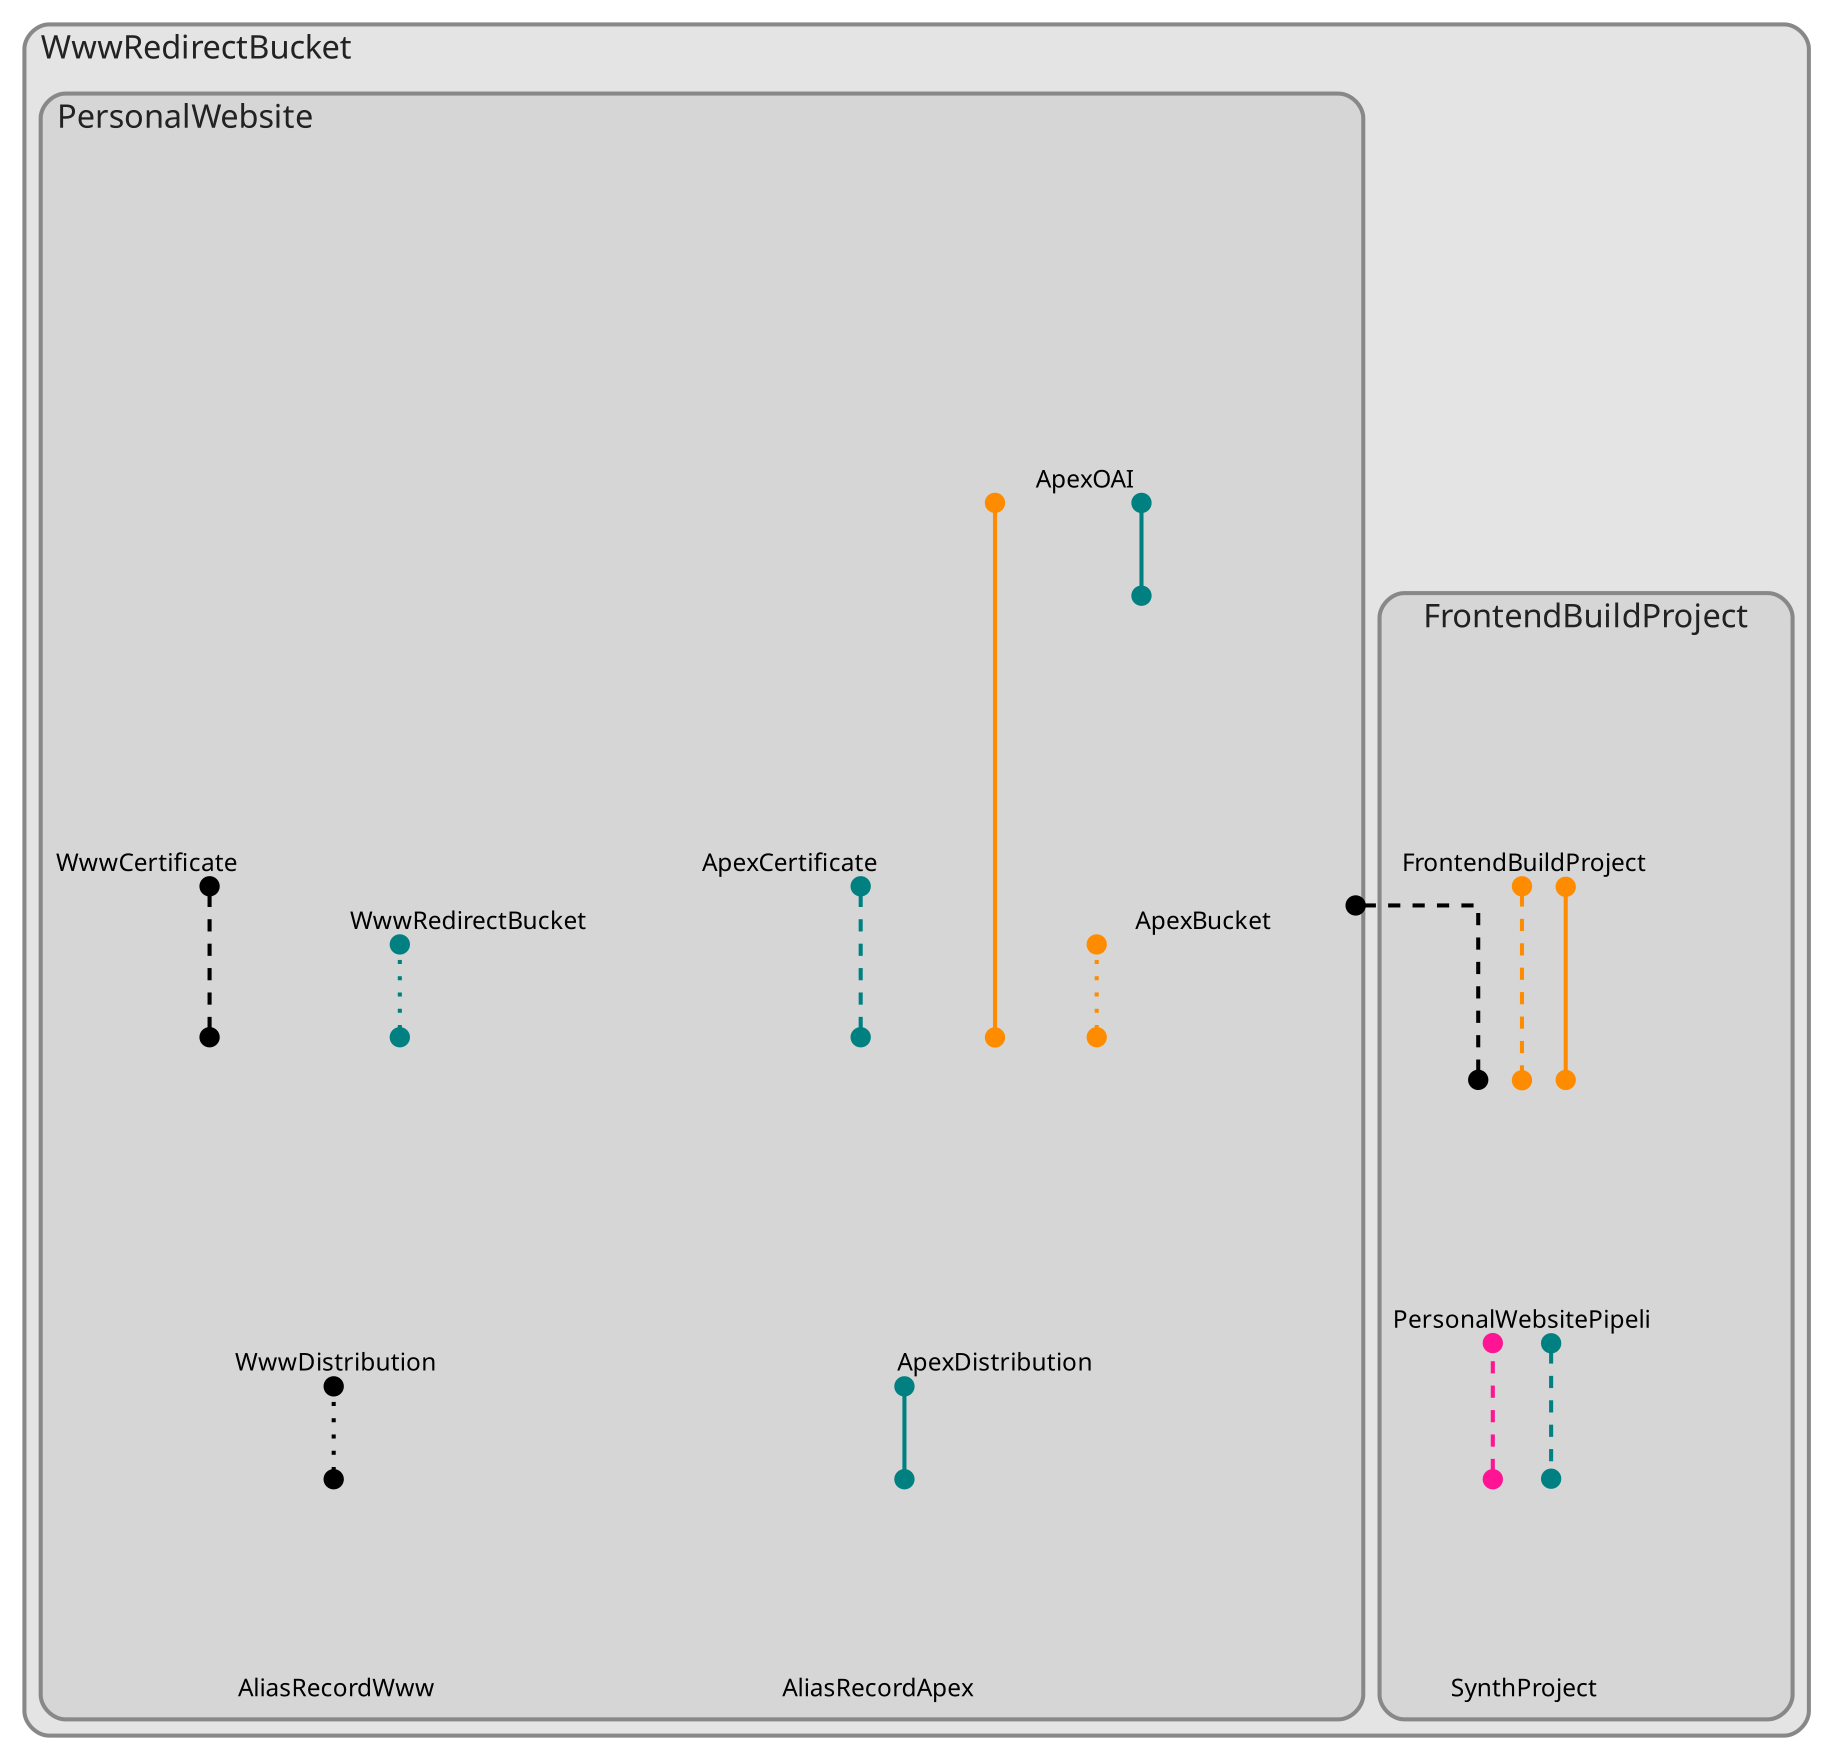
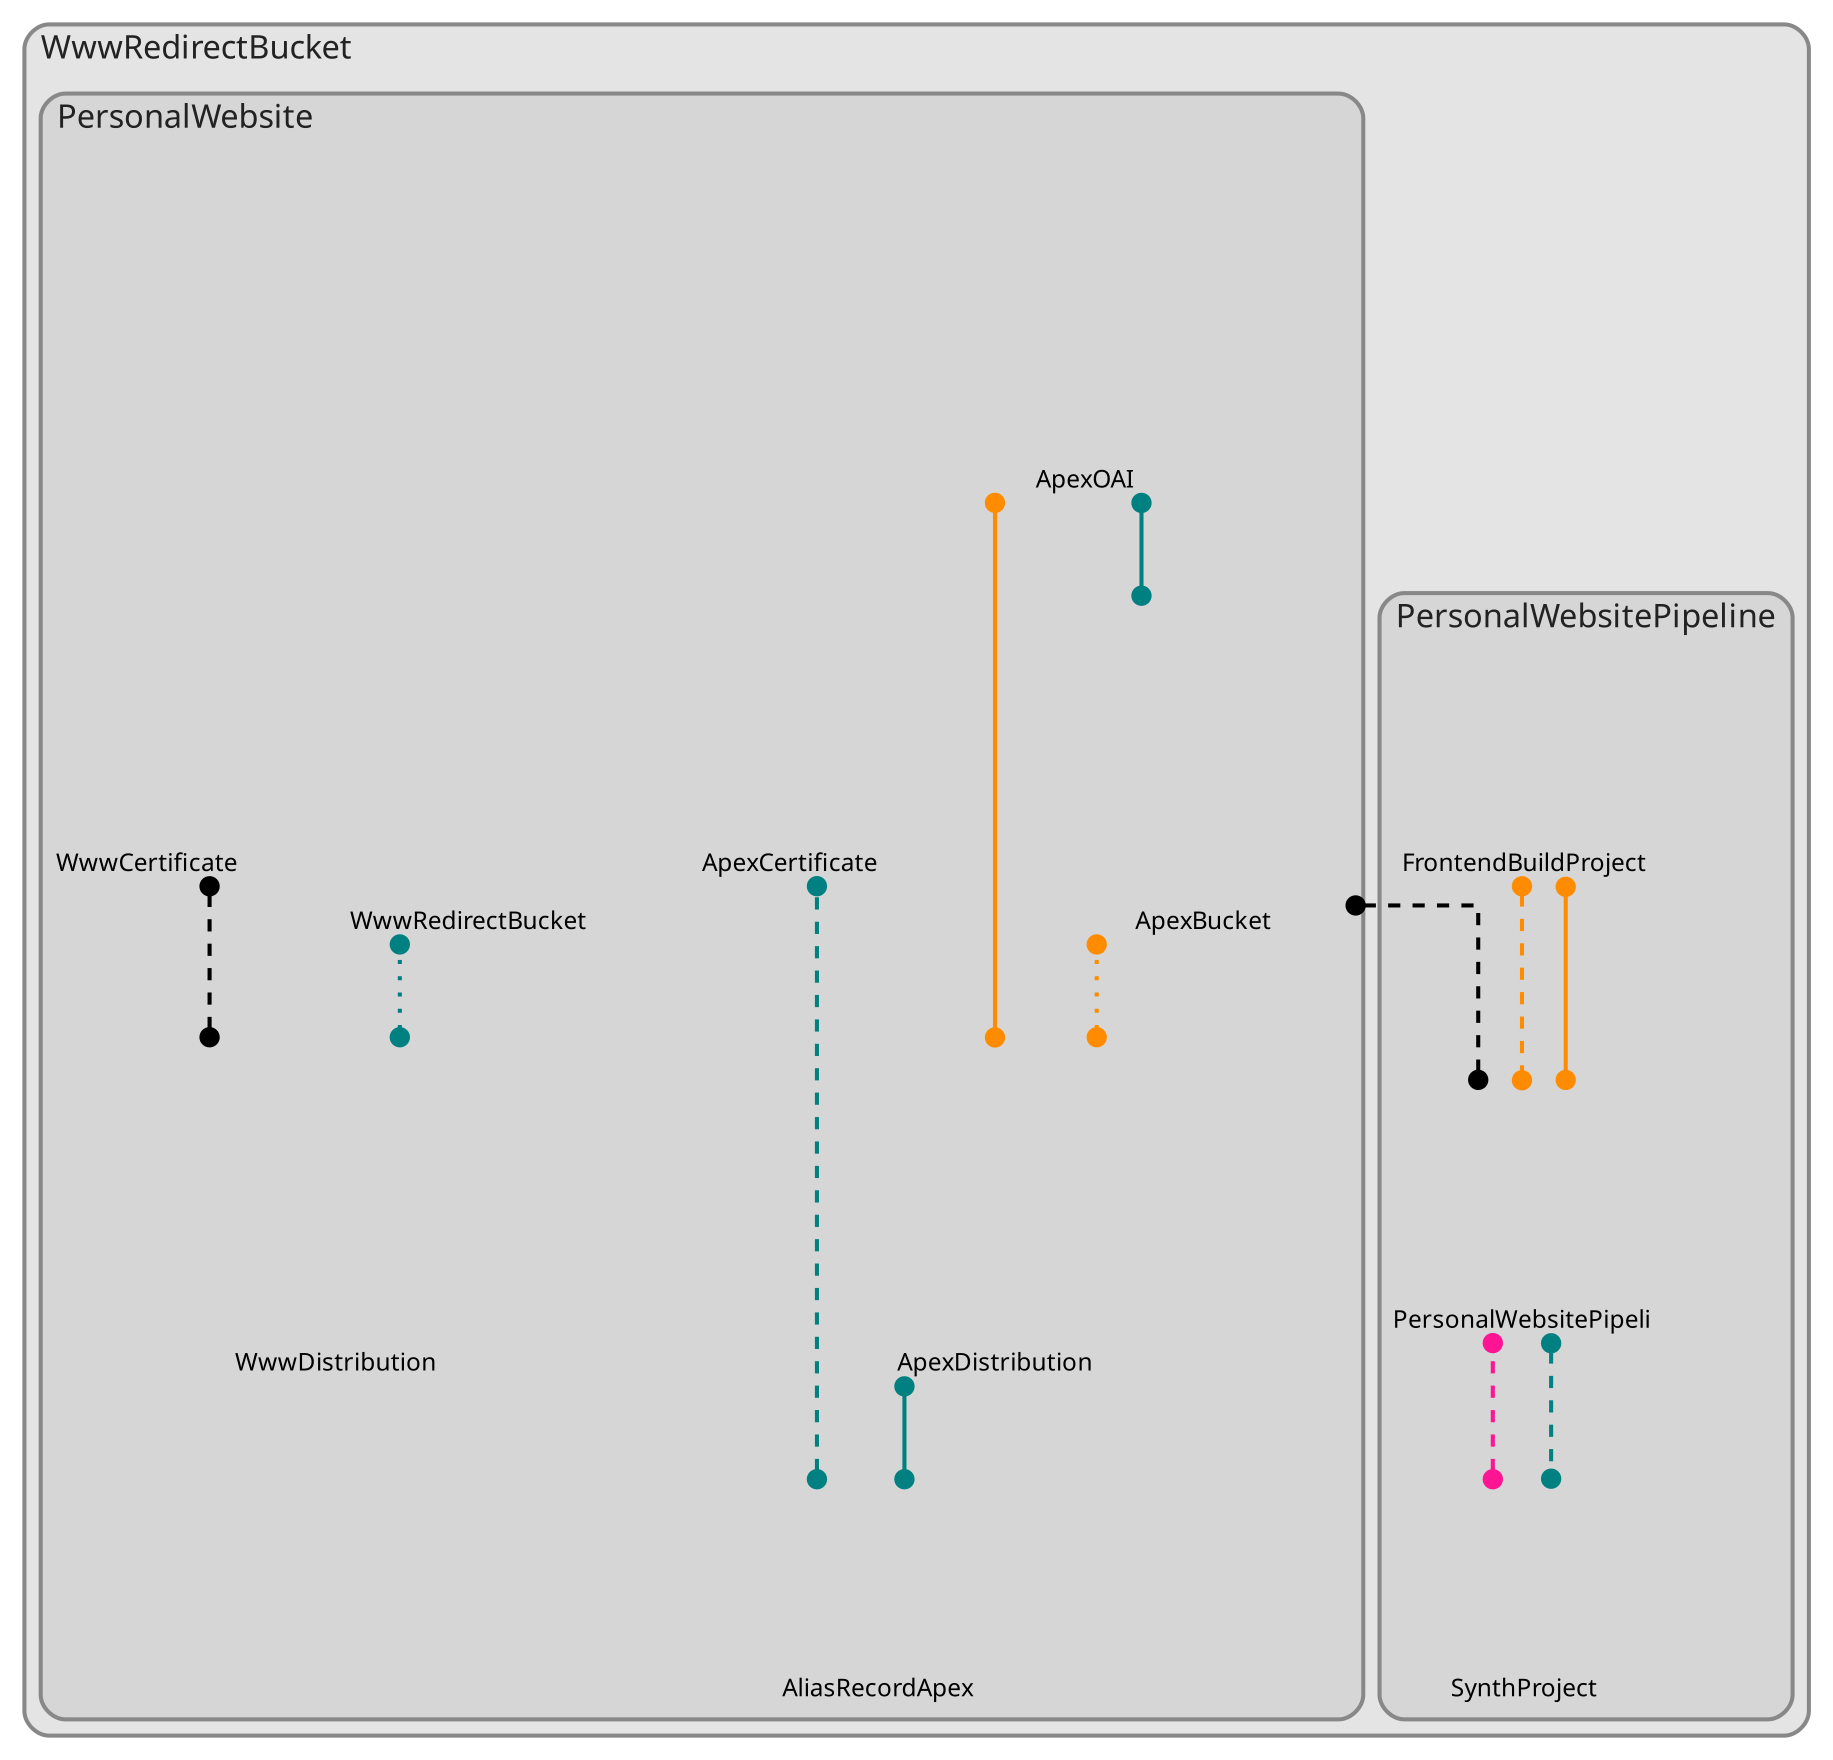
(1586, 620) -> (1586, 620)
(861, 962) -> (817, 1183)
(334, 1595) -> none
